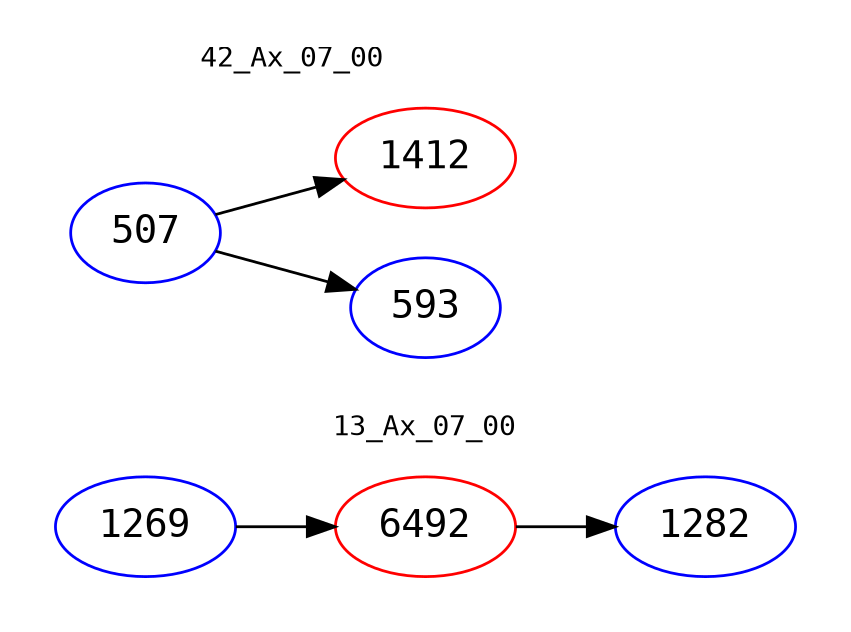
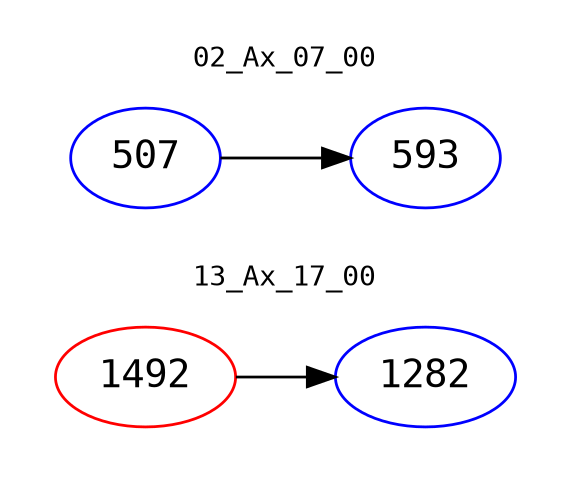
(293, 60) -> (286, 60)
(426, 158) -> none
(426, 428) -> (286, 279)
(146, 527) -> none
(426, 527) -> (146, 377)
